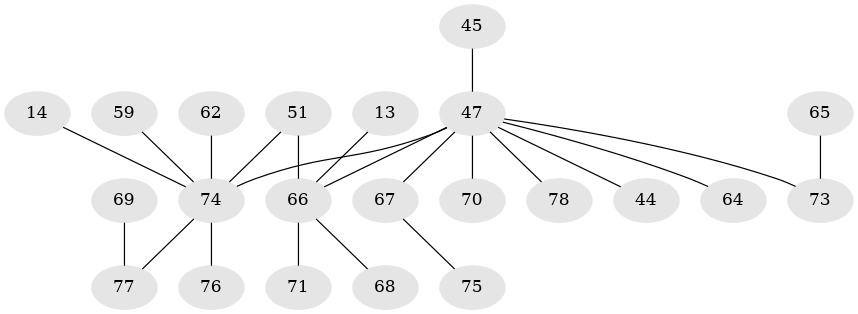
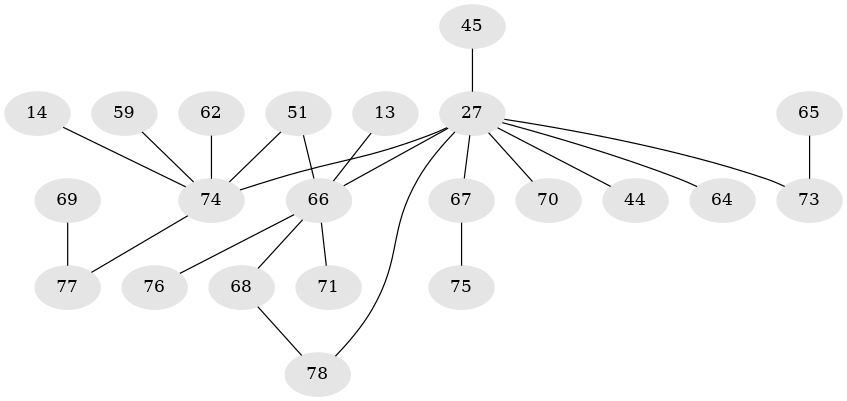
(472, 114) -> (472, 114)
(211, 244) -> (237, 244)
none -> (280, 331)
